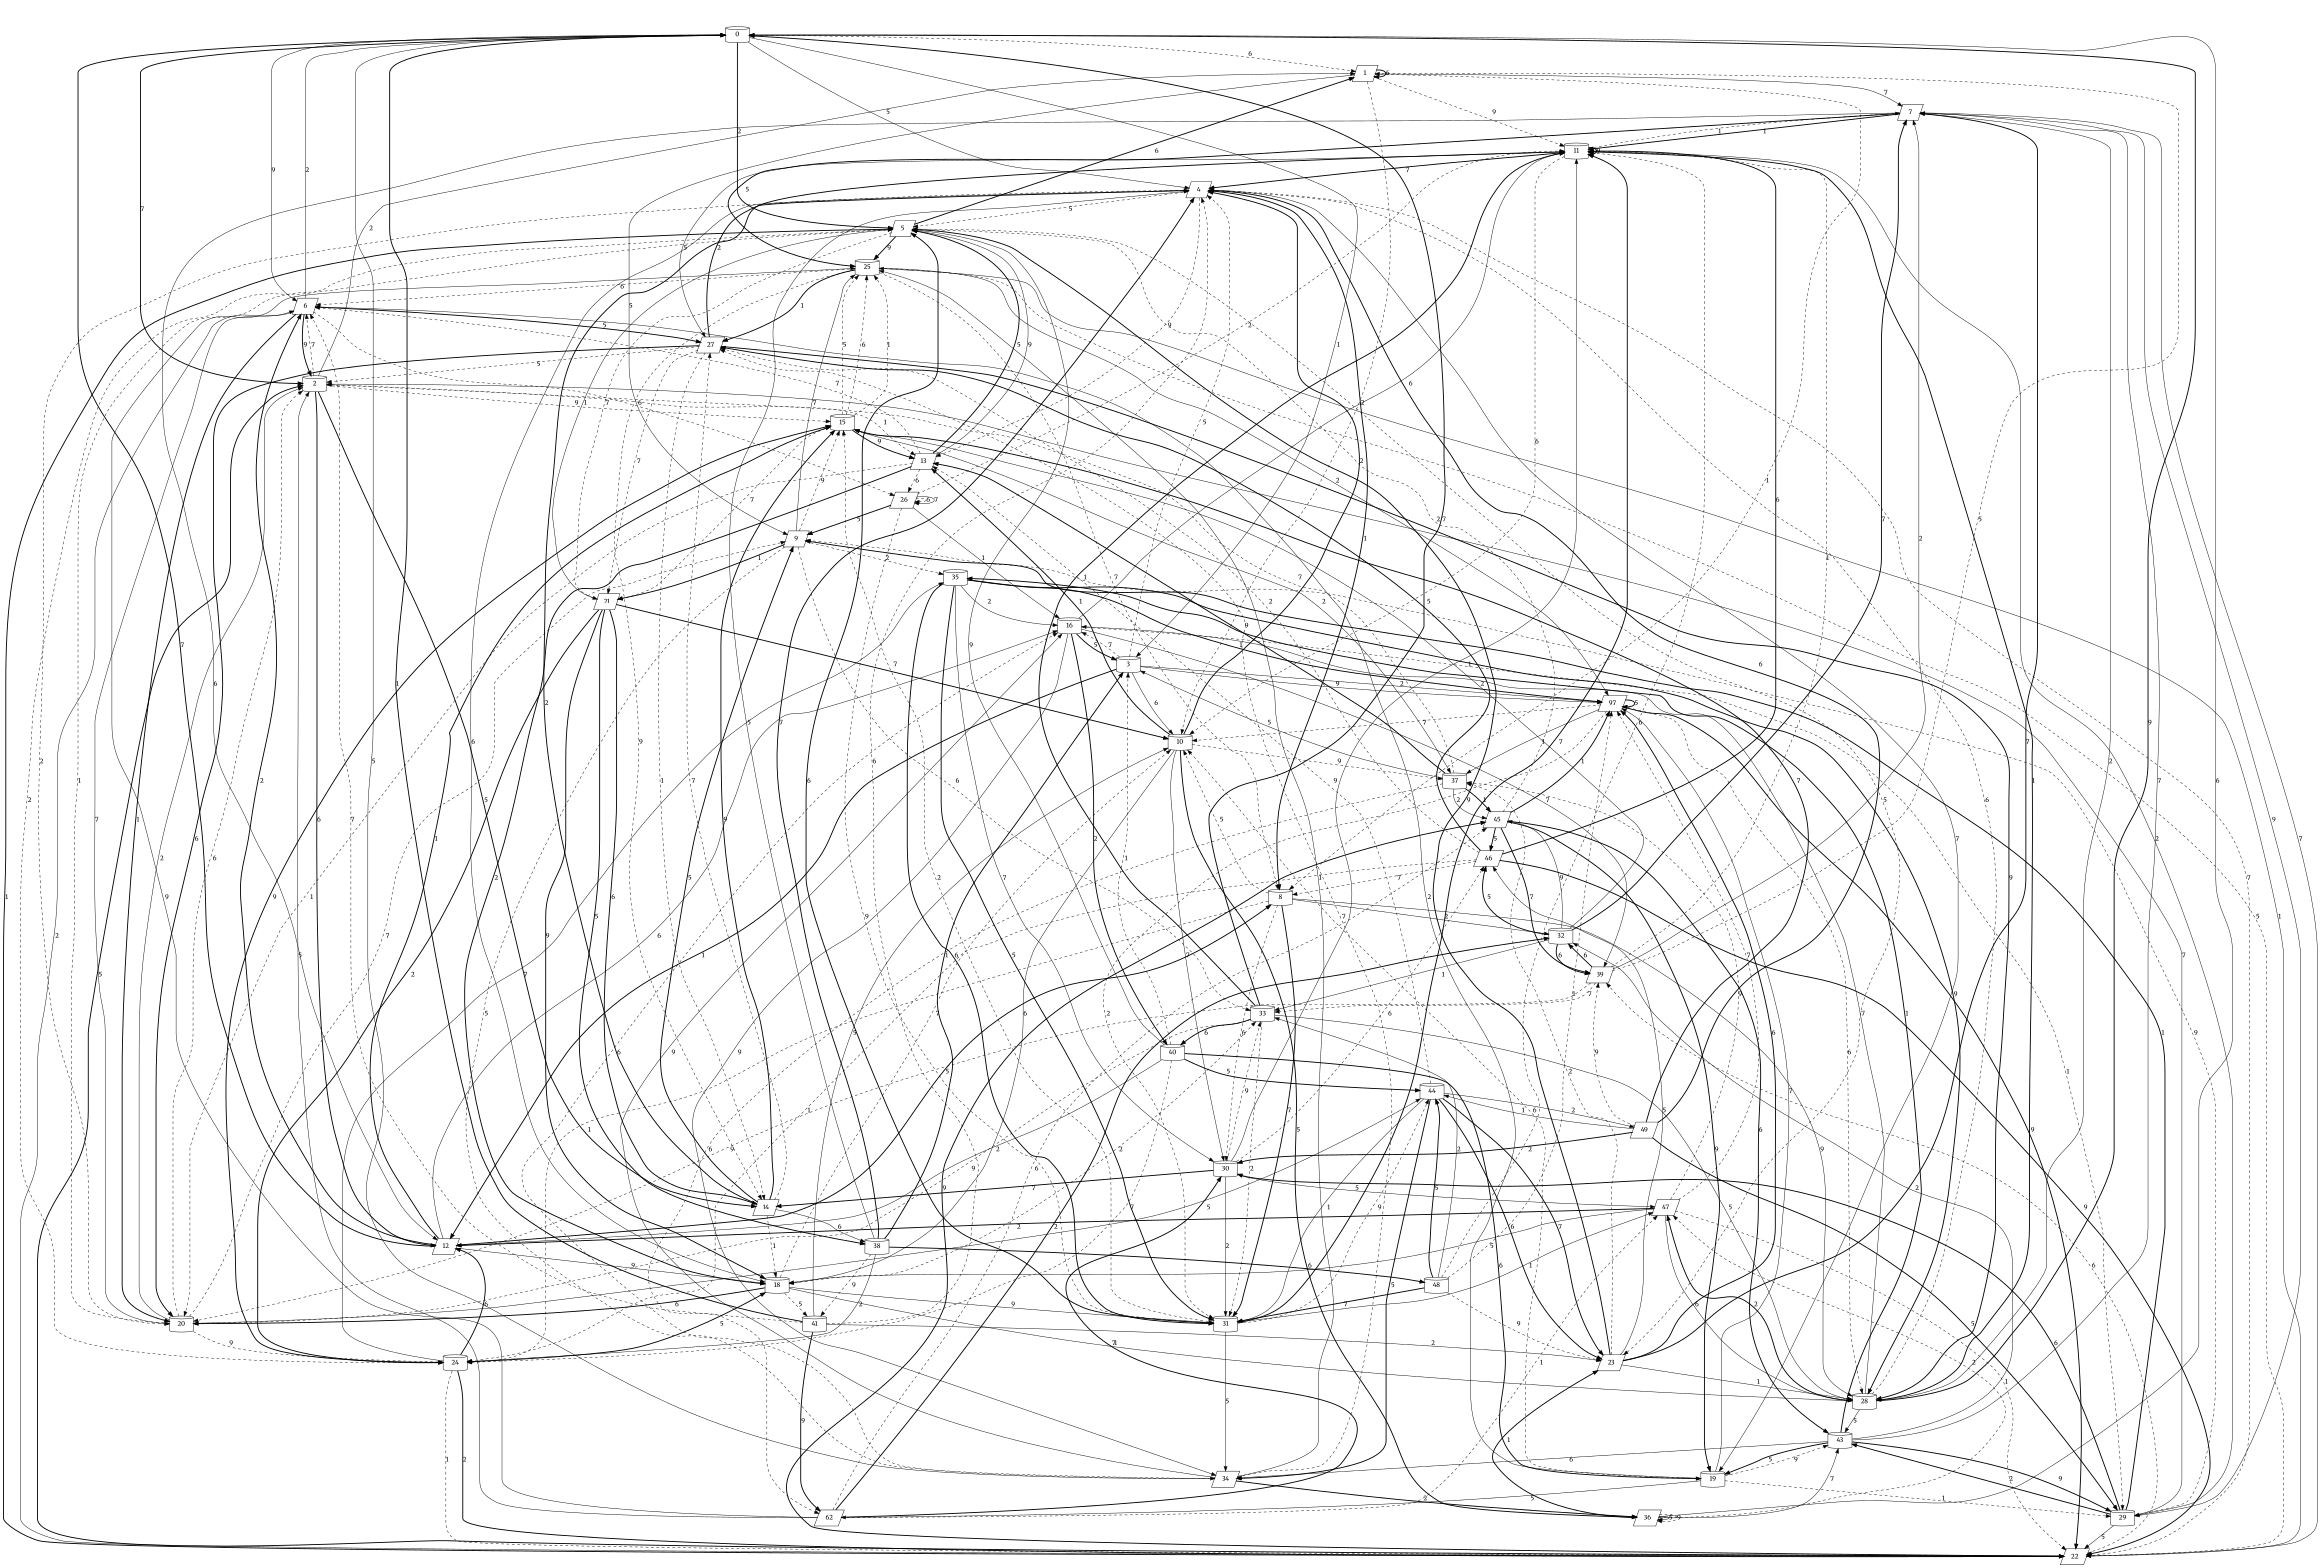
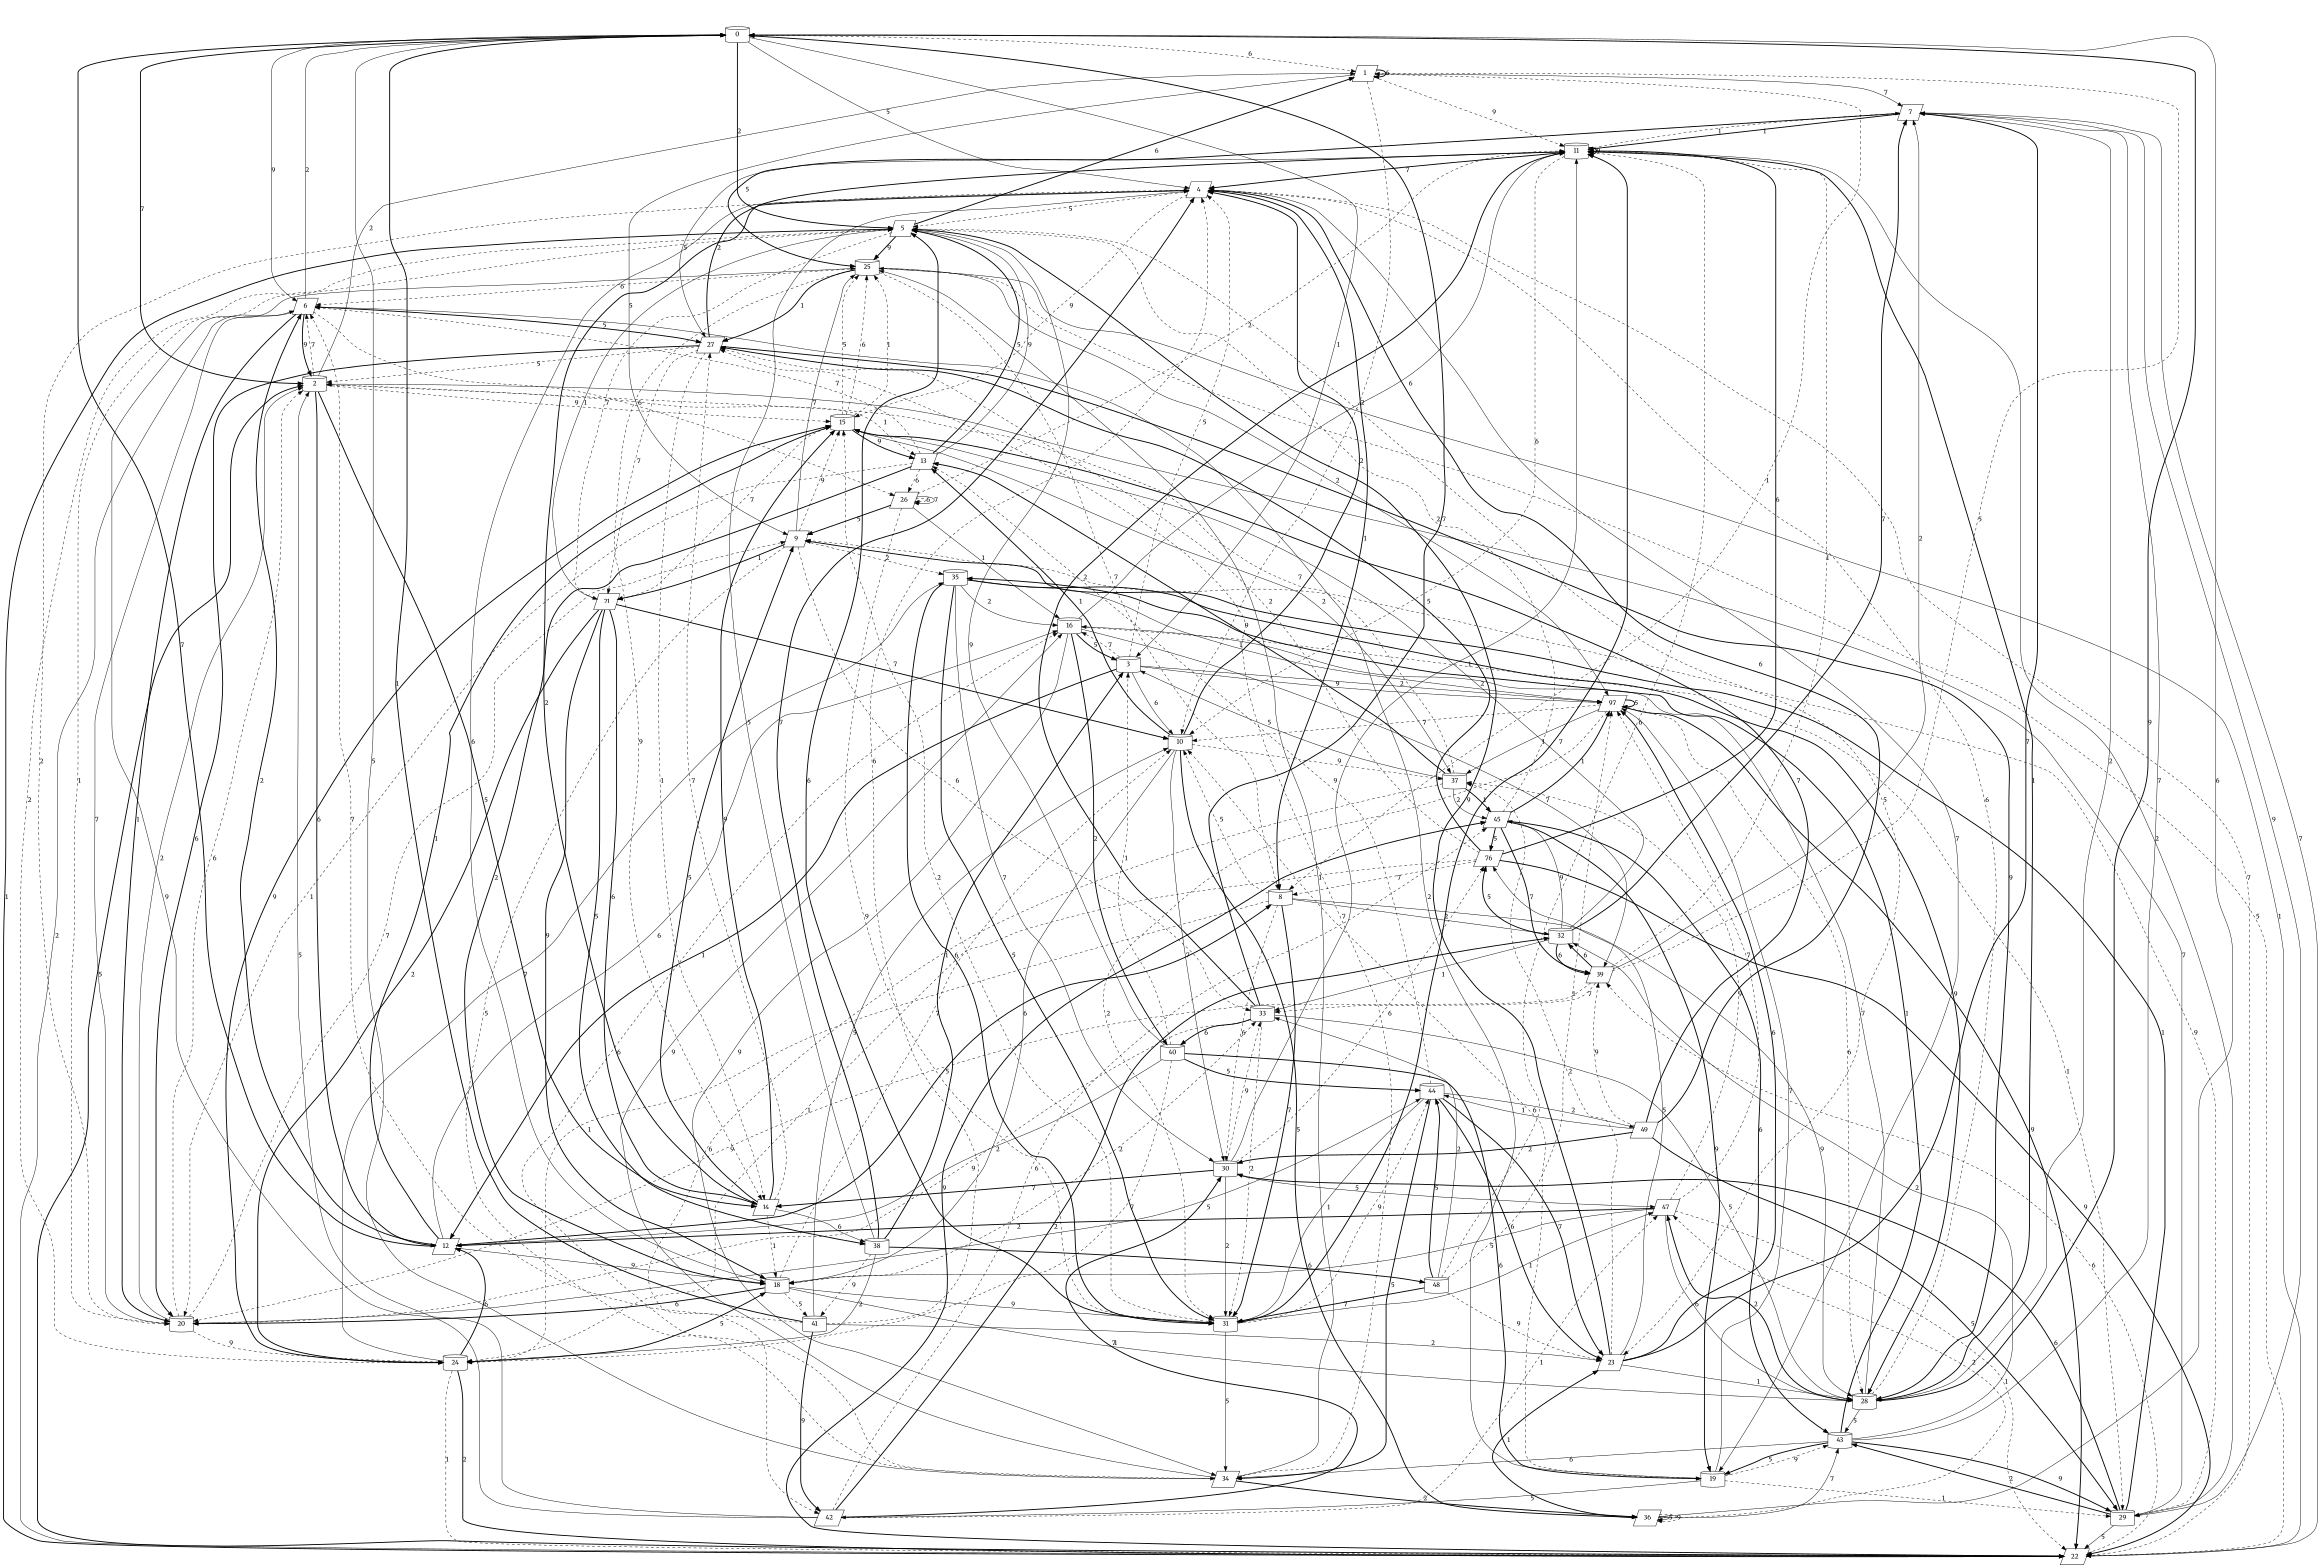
(516, 157) -> none
(1108, 371) -> (1024, 344)
(1085, 578) -> (1085, 578)
(1278, 658) -> (1278, 658)
(1489, 859) -> (1489, 859)
(829, 1518) -> (829, 1518)
